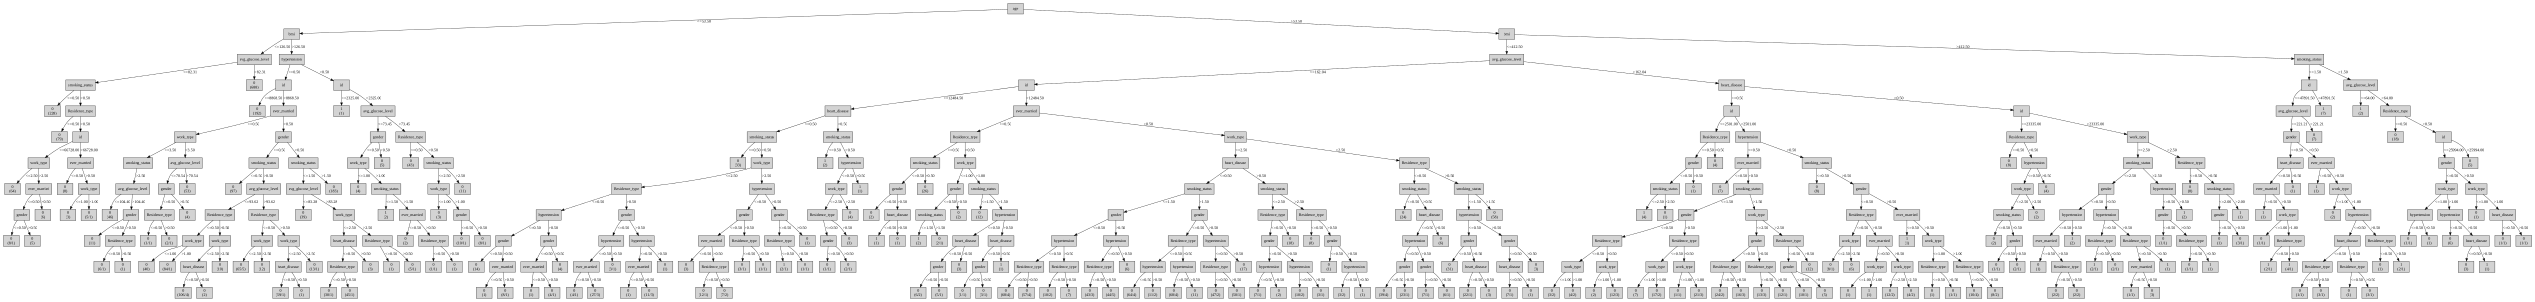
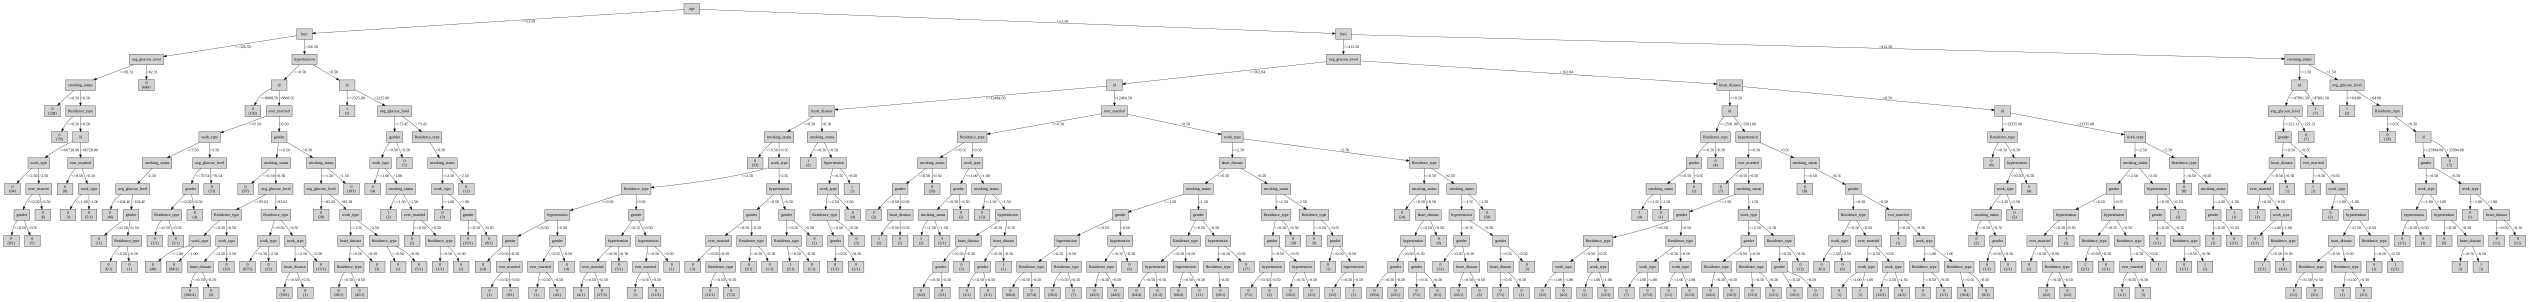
(411, 163) -> none
(1216, 293) -> none
